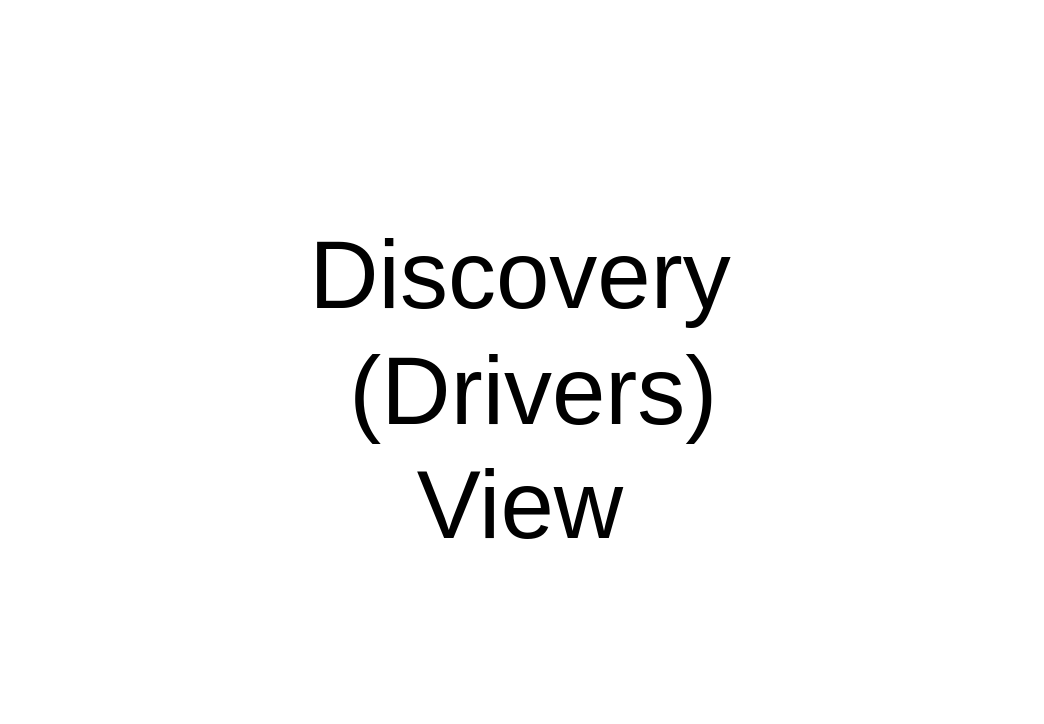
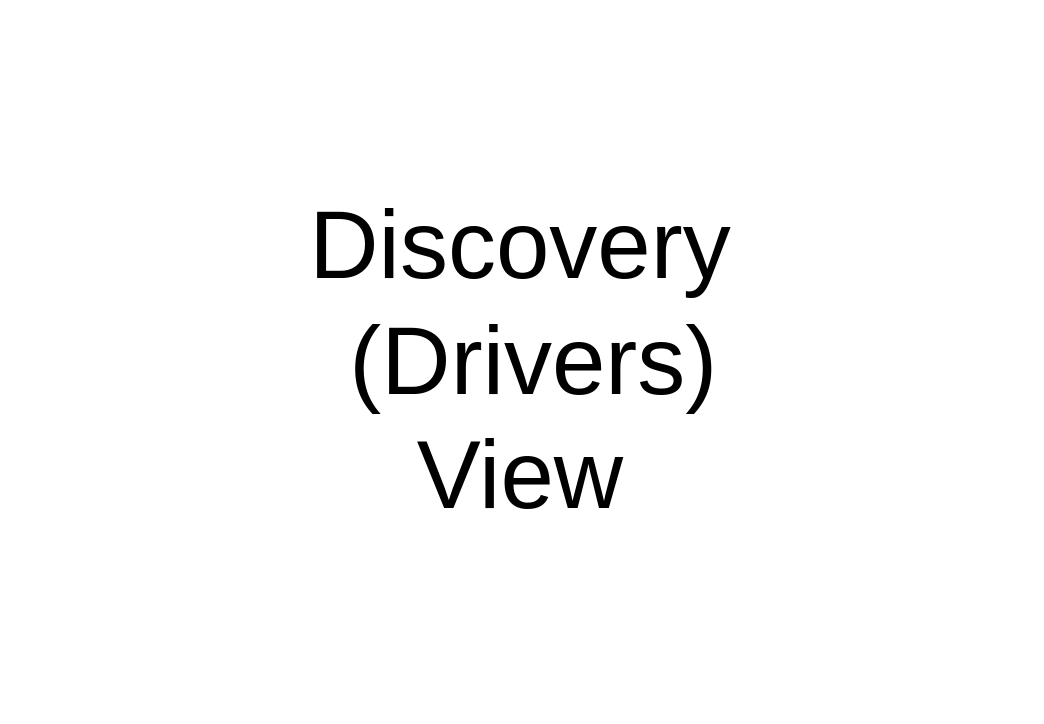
(521, 391) -> (521, 361)
